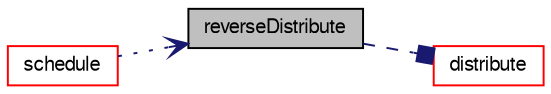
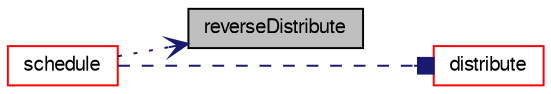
(388, 48) -> (266, 66)
